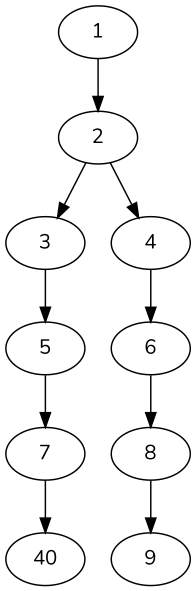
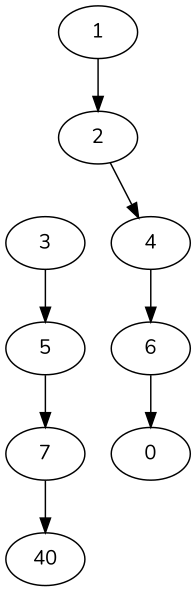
(75, 184) -> none
(151, 454) -> (151, 454)
(151, 559) -> none
